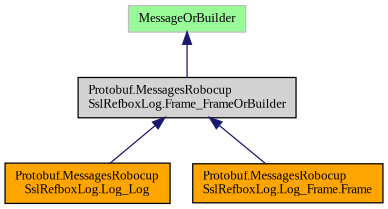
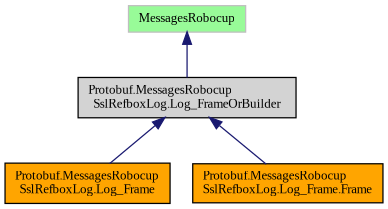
(187, 19) -> (187, 19)
(187, 98) -> (187, 98)
(88, 183) -> (88, 183)
